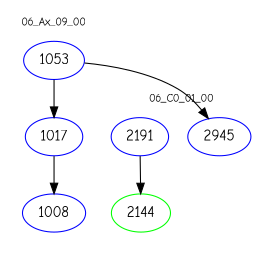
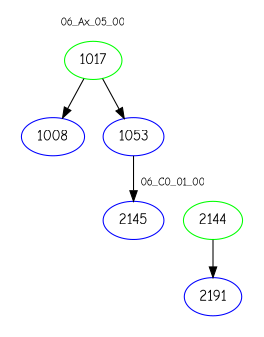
(54, 23) -> (93, 23)
(54, 93) -> (111, 94)
(54, 137) -> (93, 60)
(219, 137) -> (134, 220)
(140, 170) -> (213, 253)
